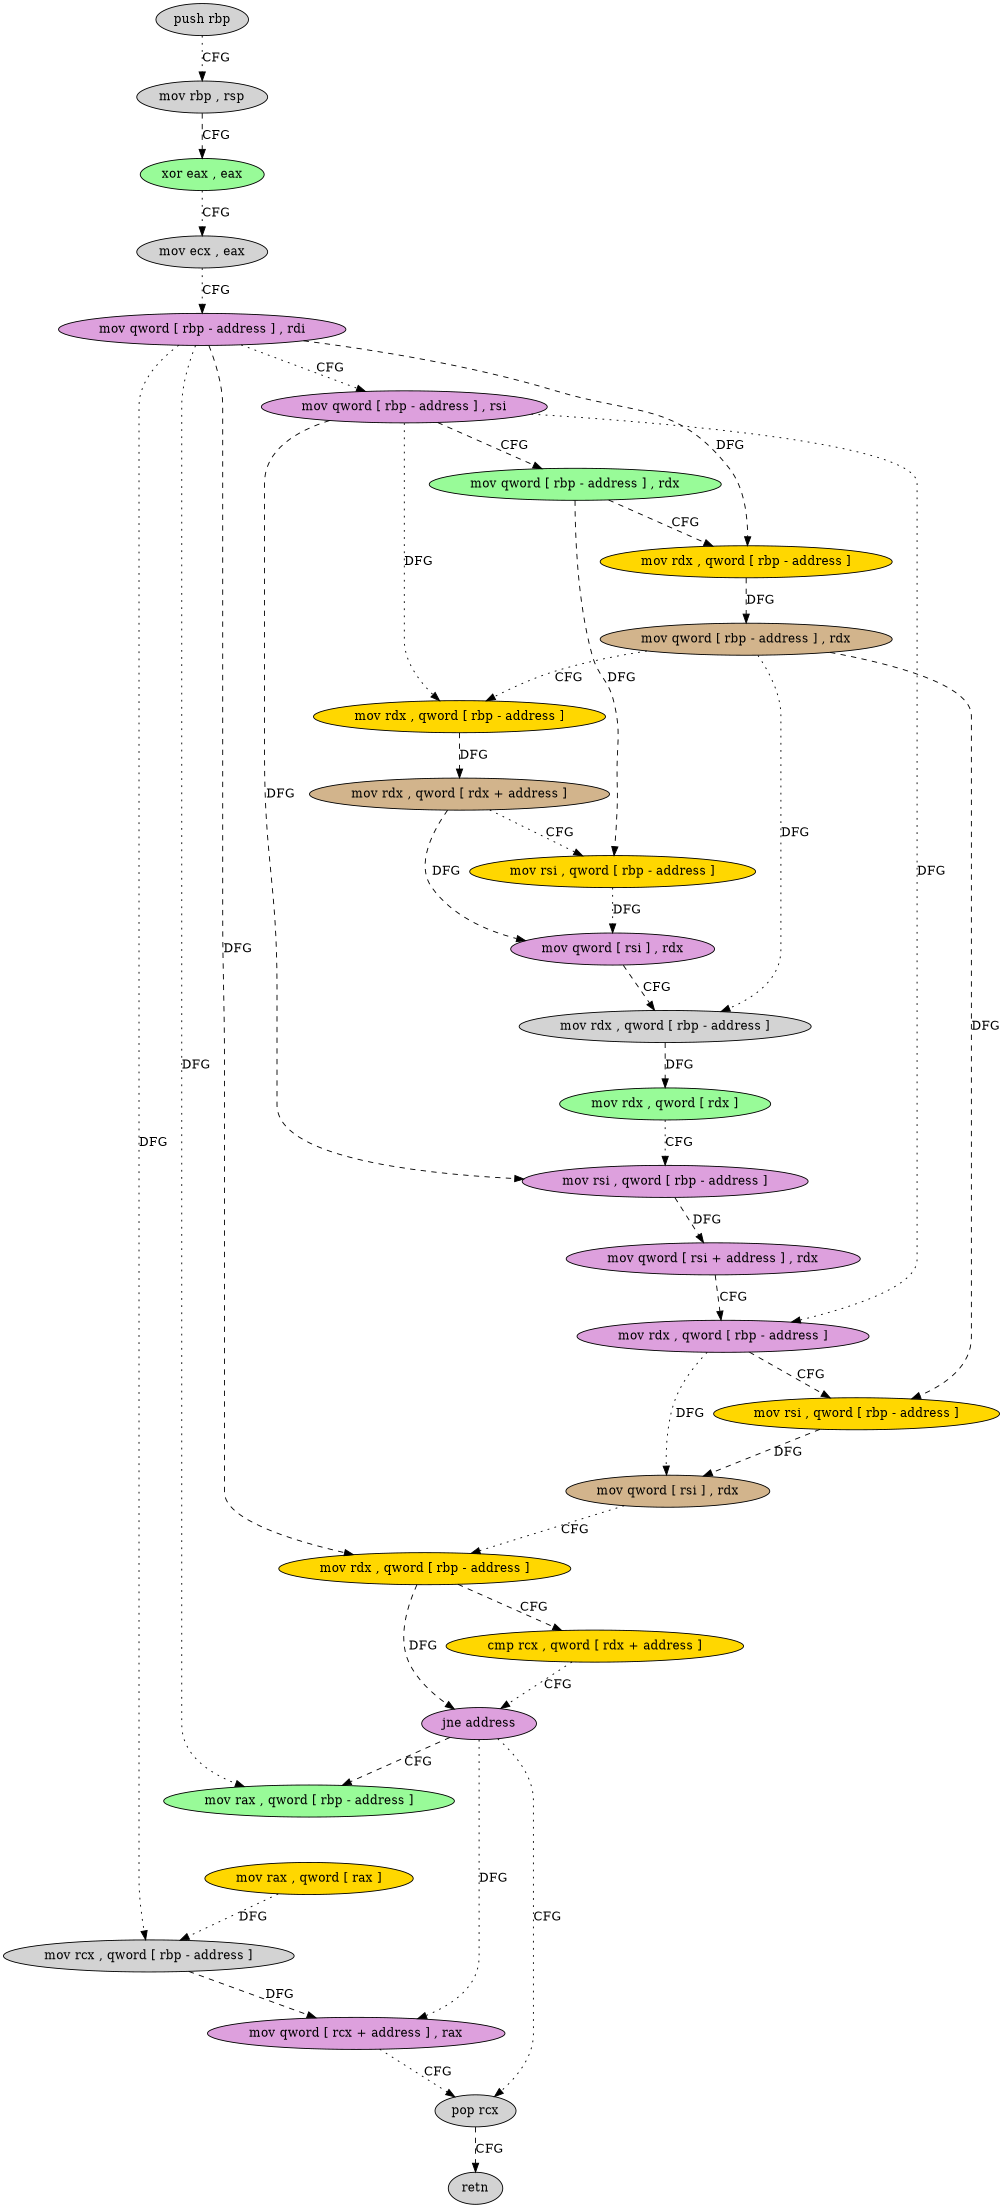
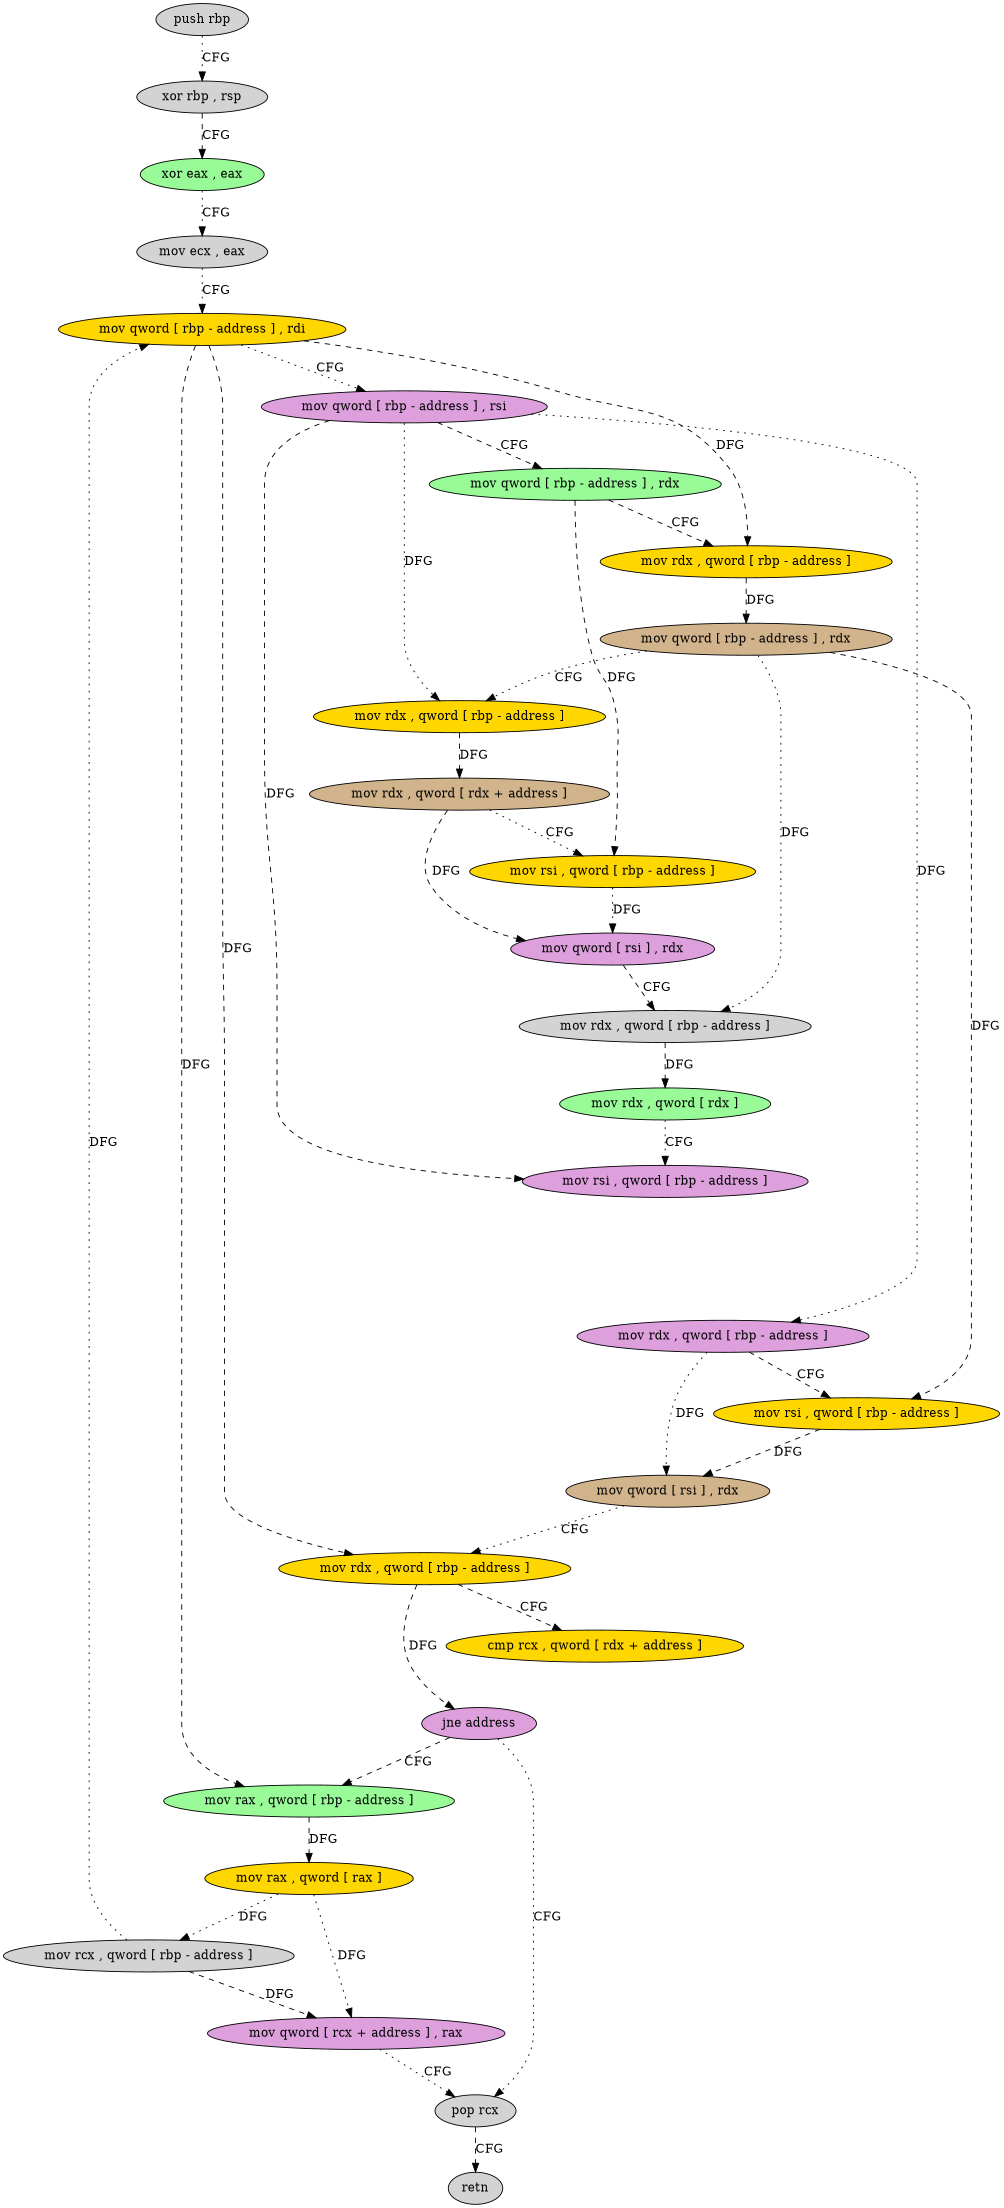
(202, 97) -> (202, 97)
(202, 329) -> (202, 329)
(182, 1077) -> (182, 1077)
(139, 1131) -> (89, 1139)
(713, 1259) -> none
(540, 1683) -> none
none -> (309, 1835)
(479, 1890) -> (331, 1952)
